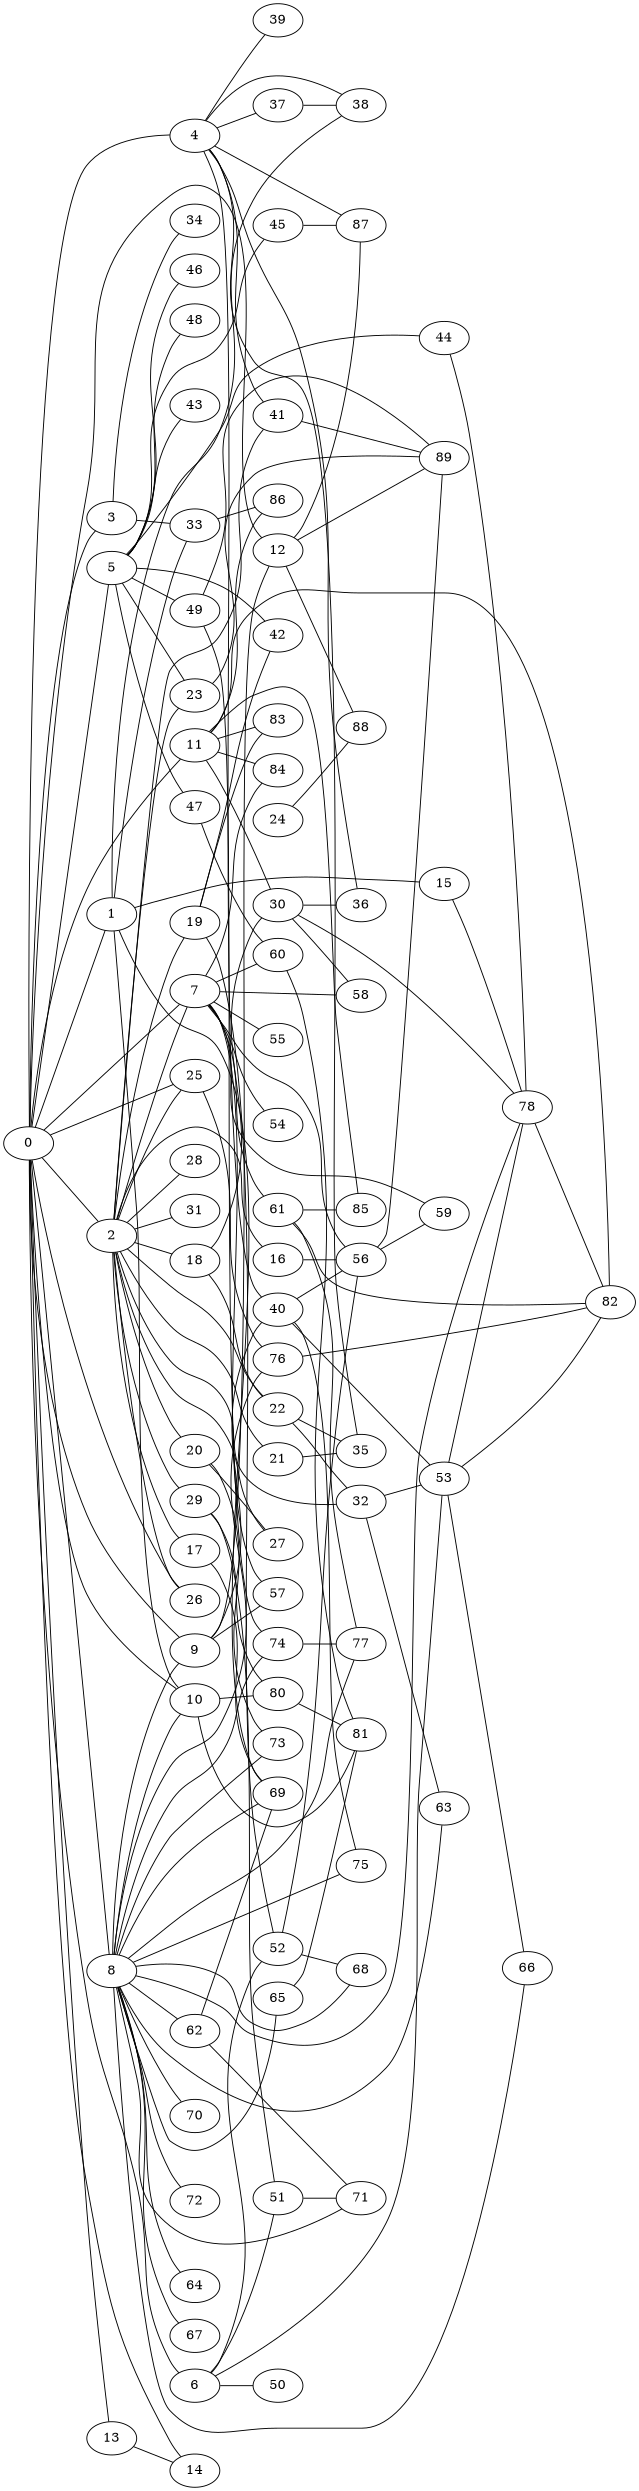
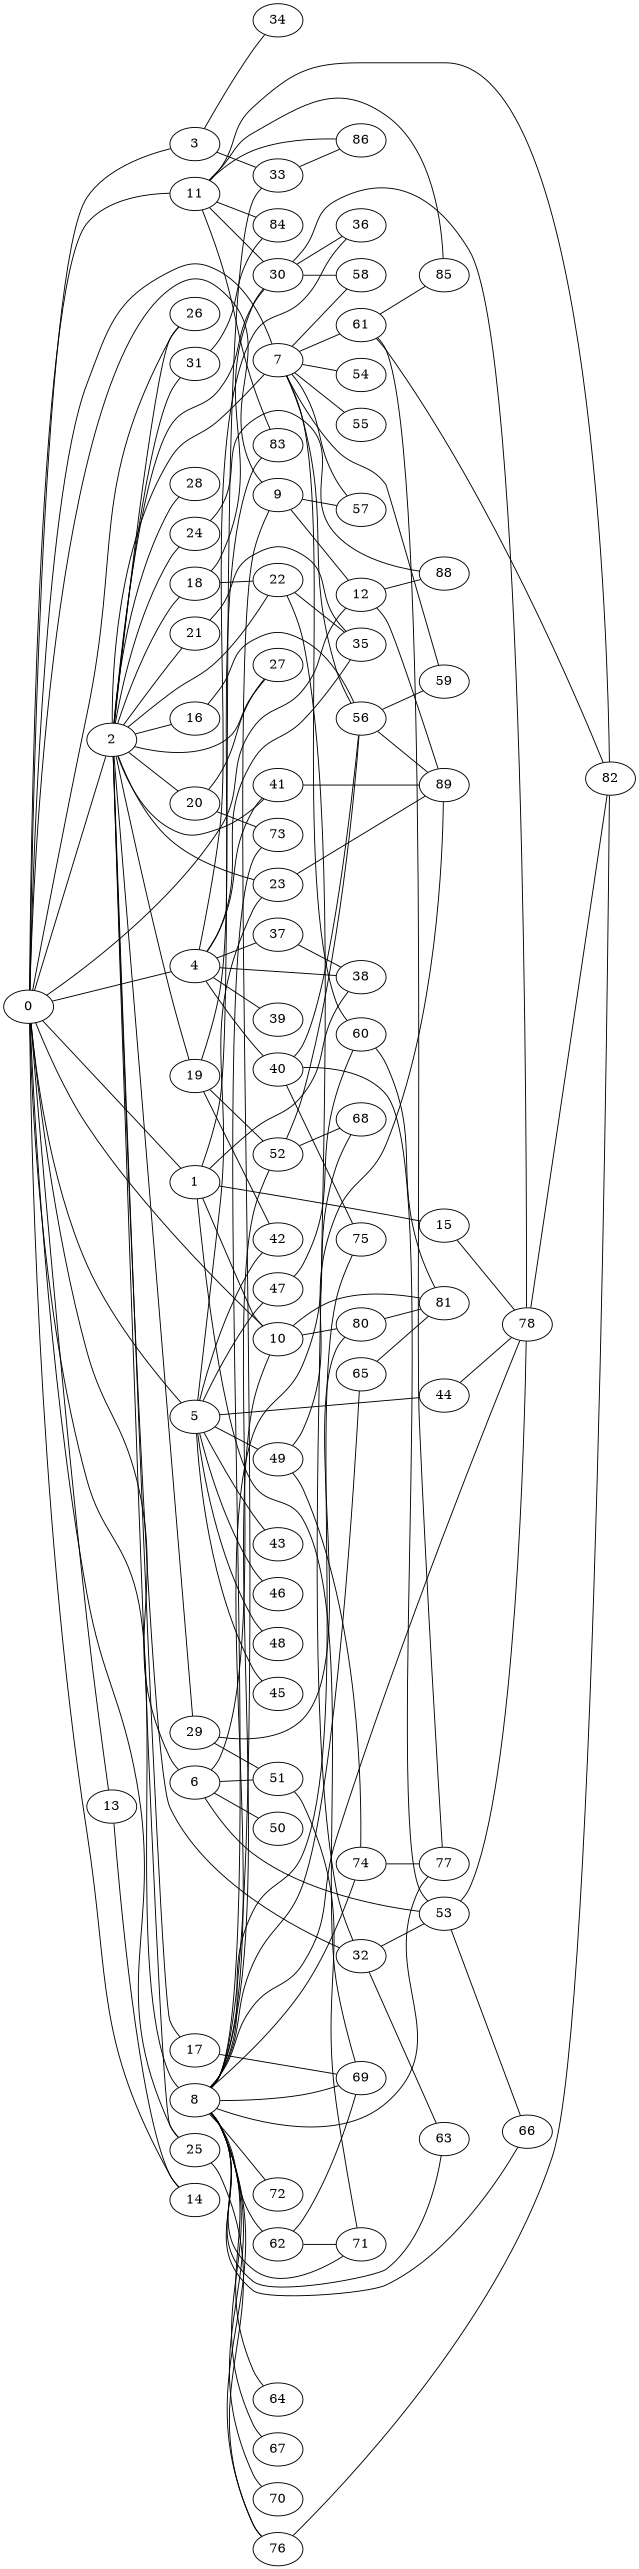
(361, 225) -> none
none -> (163, 442)
none -> (138, 631)
(234, 858) -> (230, 319)
(540, 1400) -> none
(236, 1480) -> none
